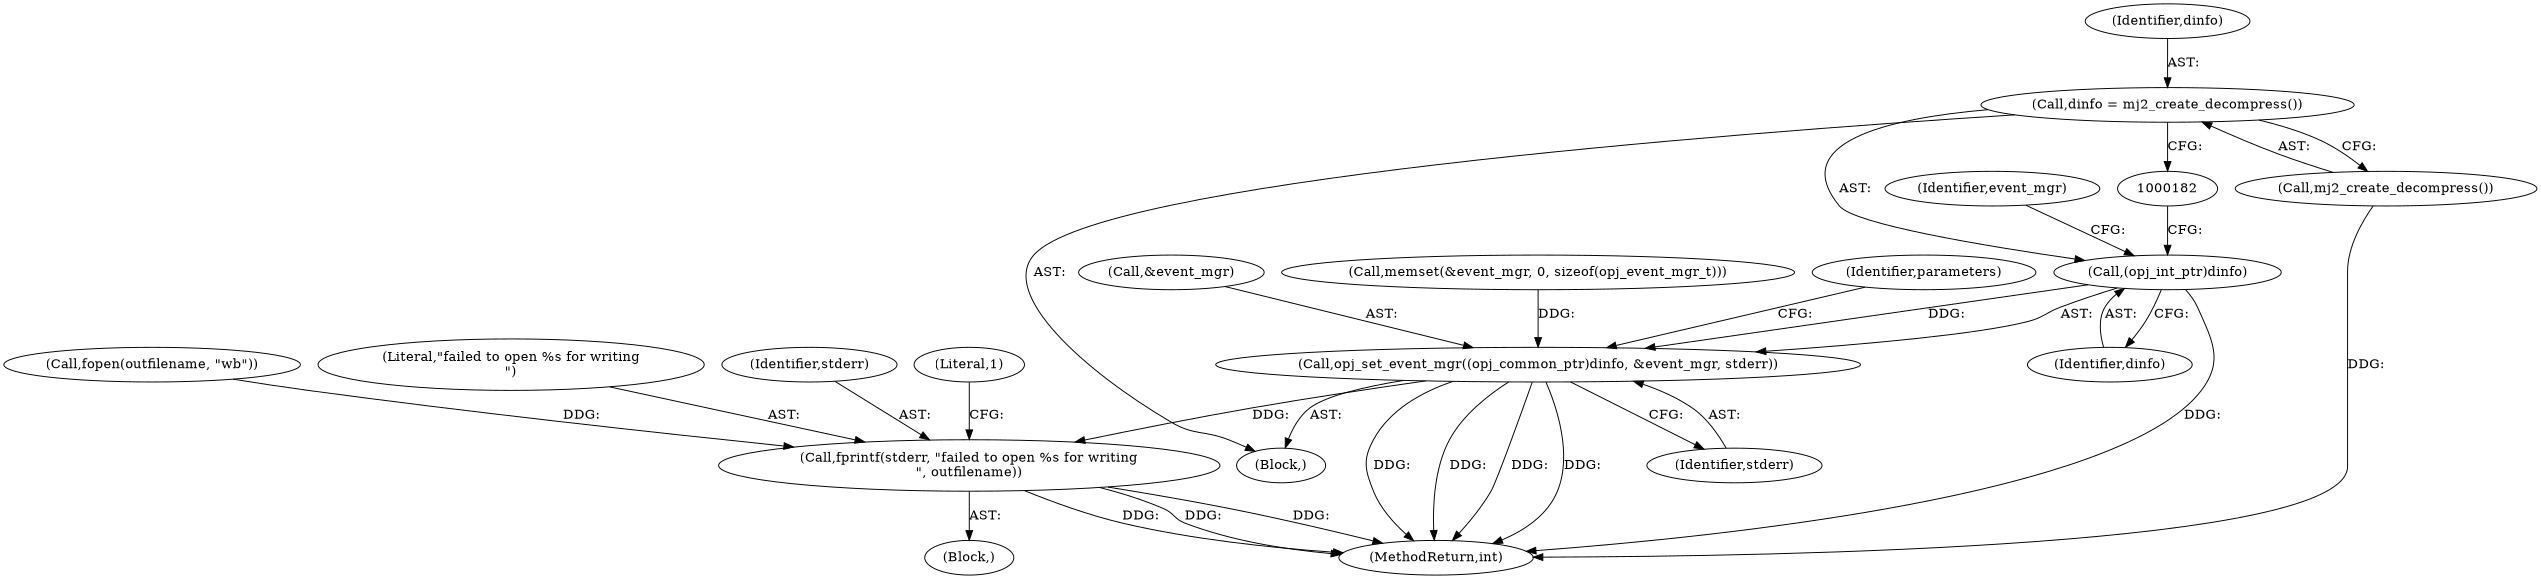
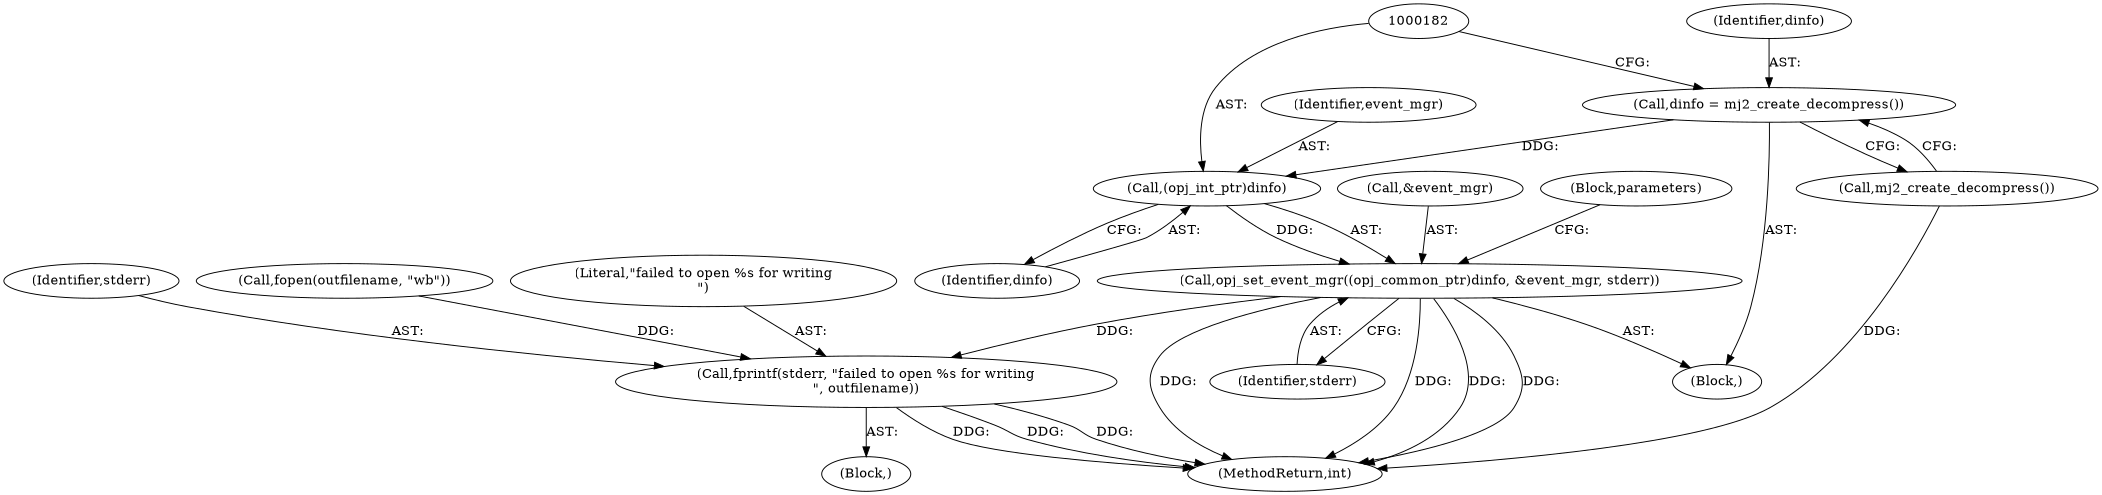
(2168, 142) -> (1576, 59)
(2297, 147) -> (1942, 147)
(1858, 189) -> (1542, 147)
(2110, 231) -> (1317, 147)
(2187, 231) -> (1234, 105)
(1538, 272) -> none
(1924, 272) -> (1636, 189)
(969, 365) -> none
(1935, 499) -> none
